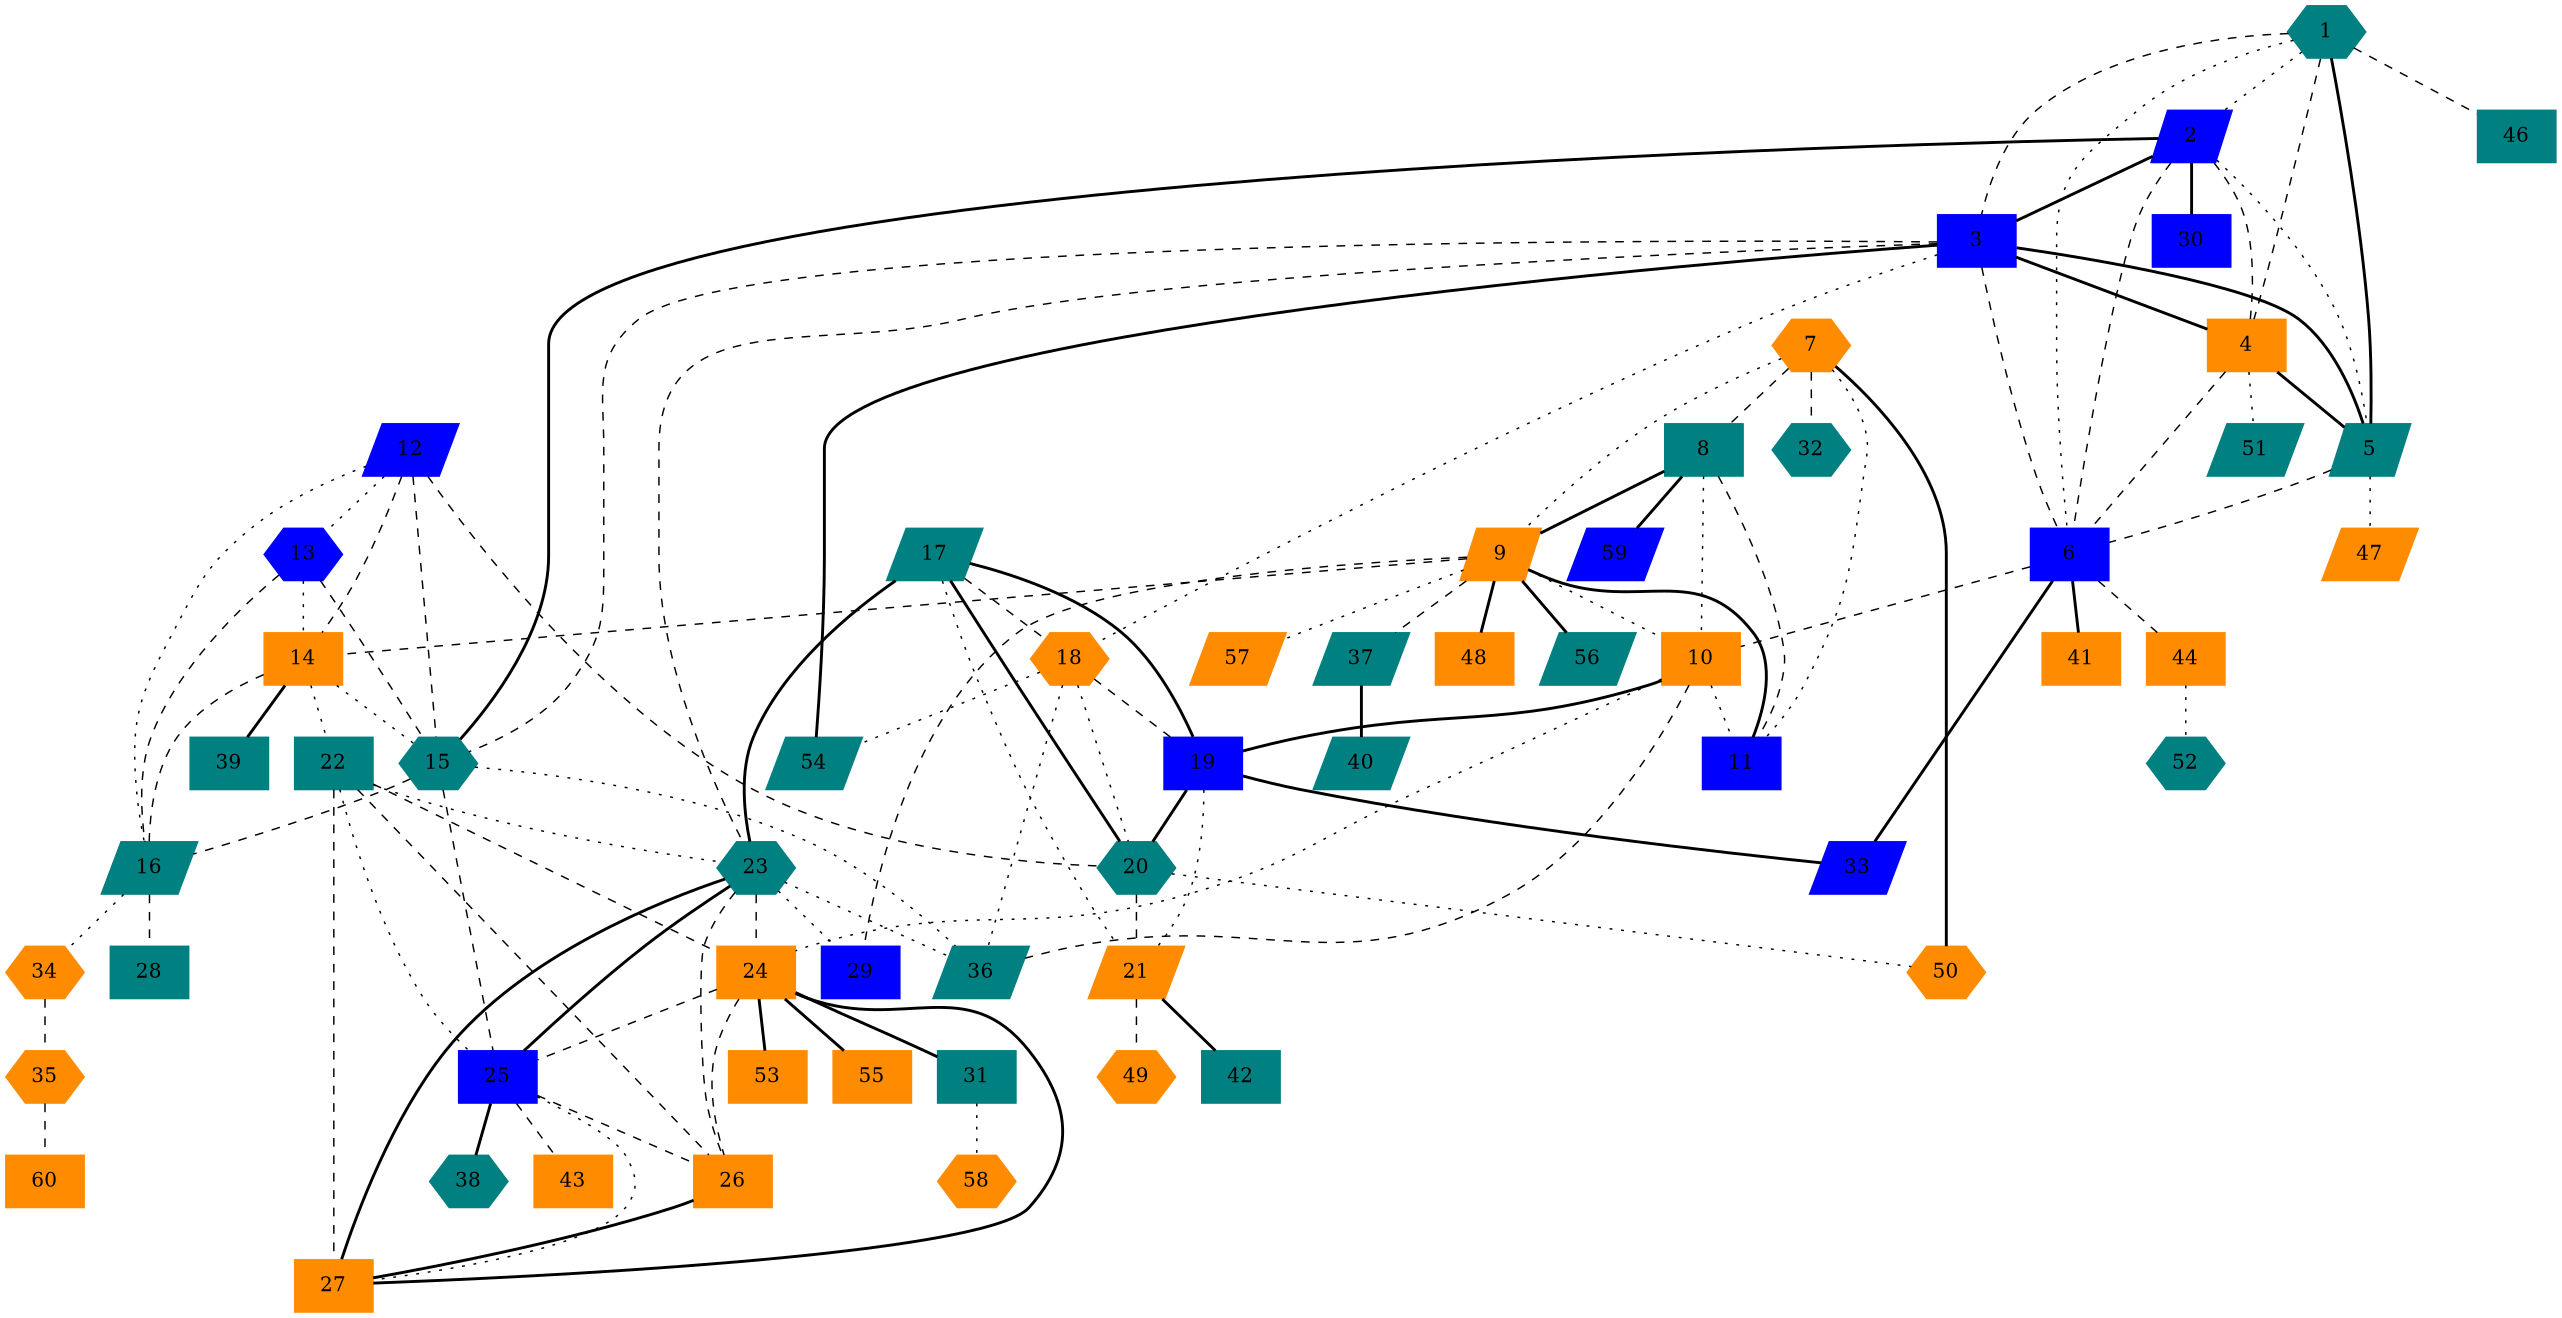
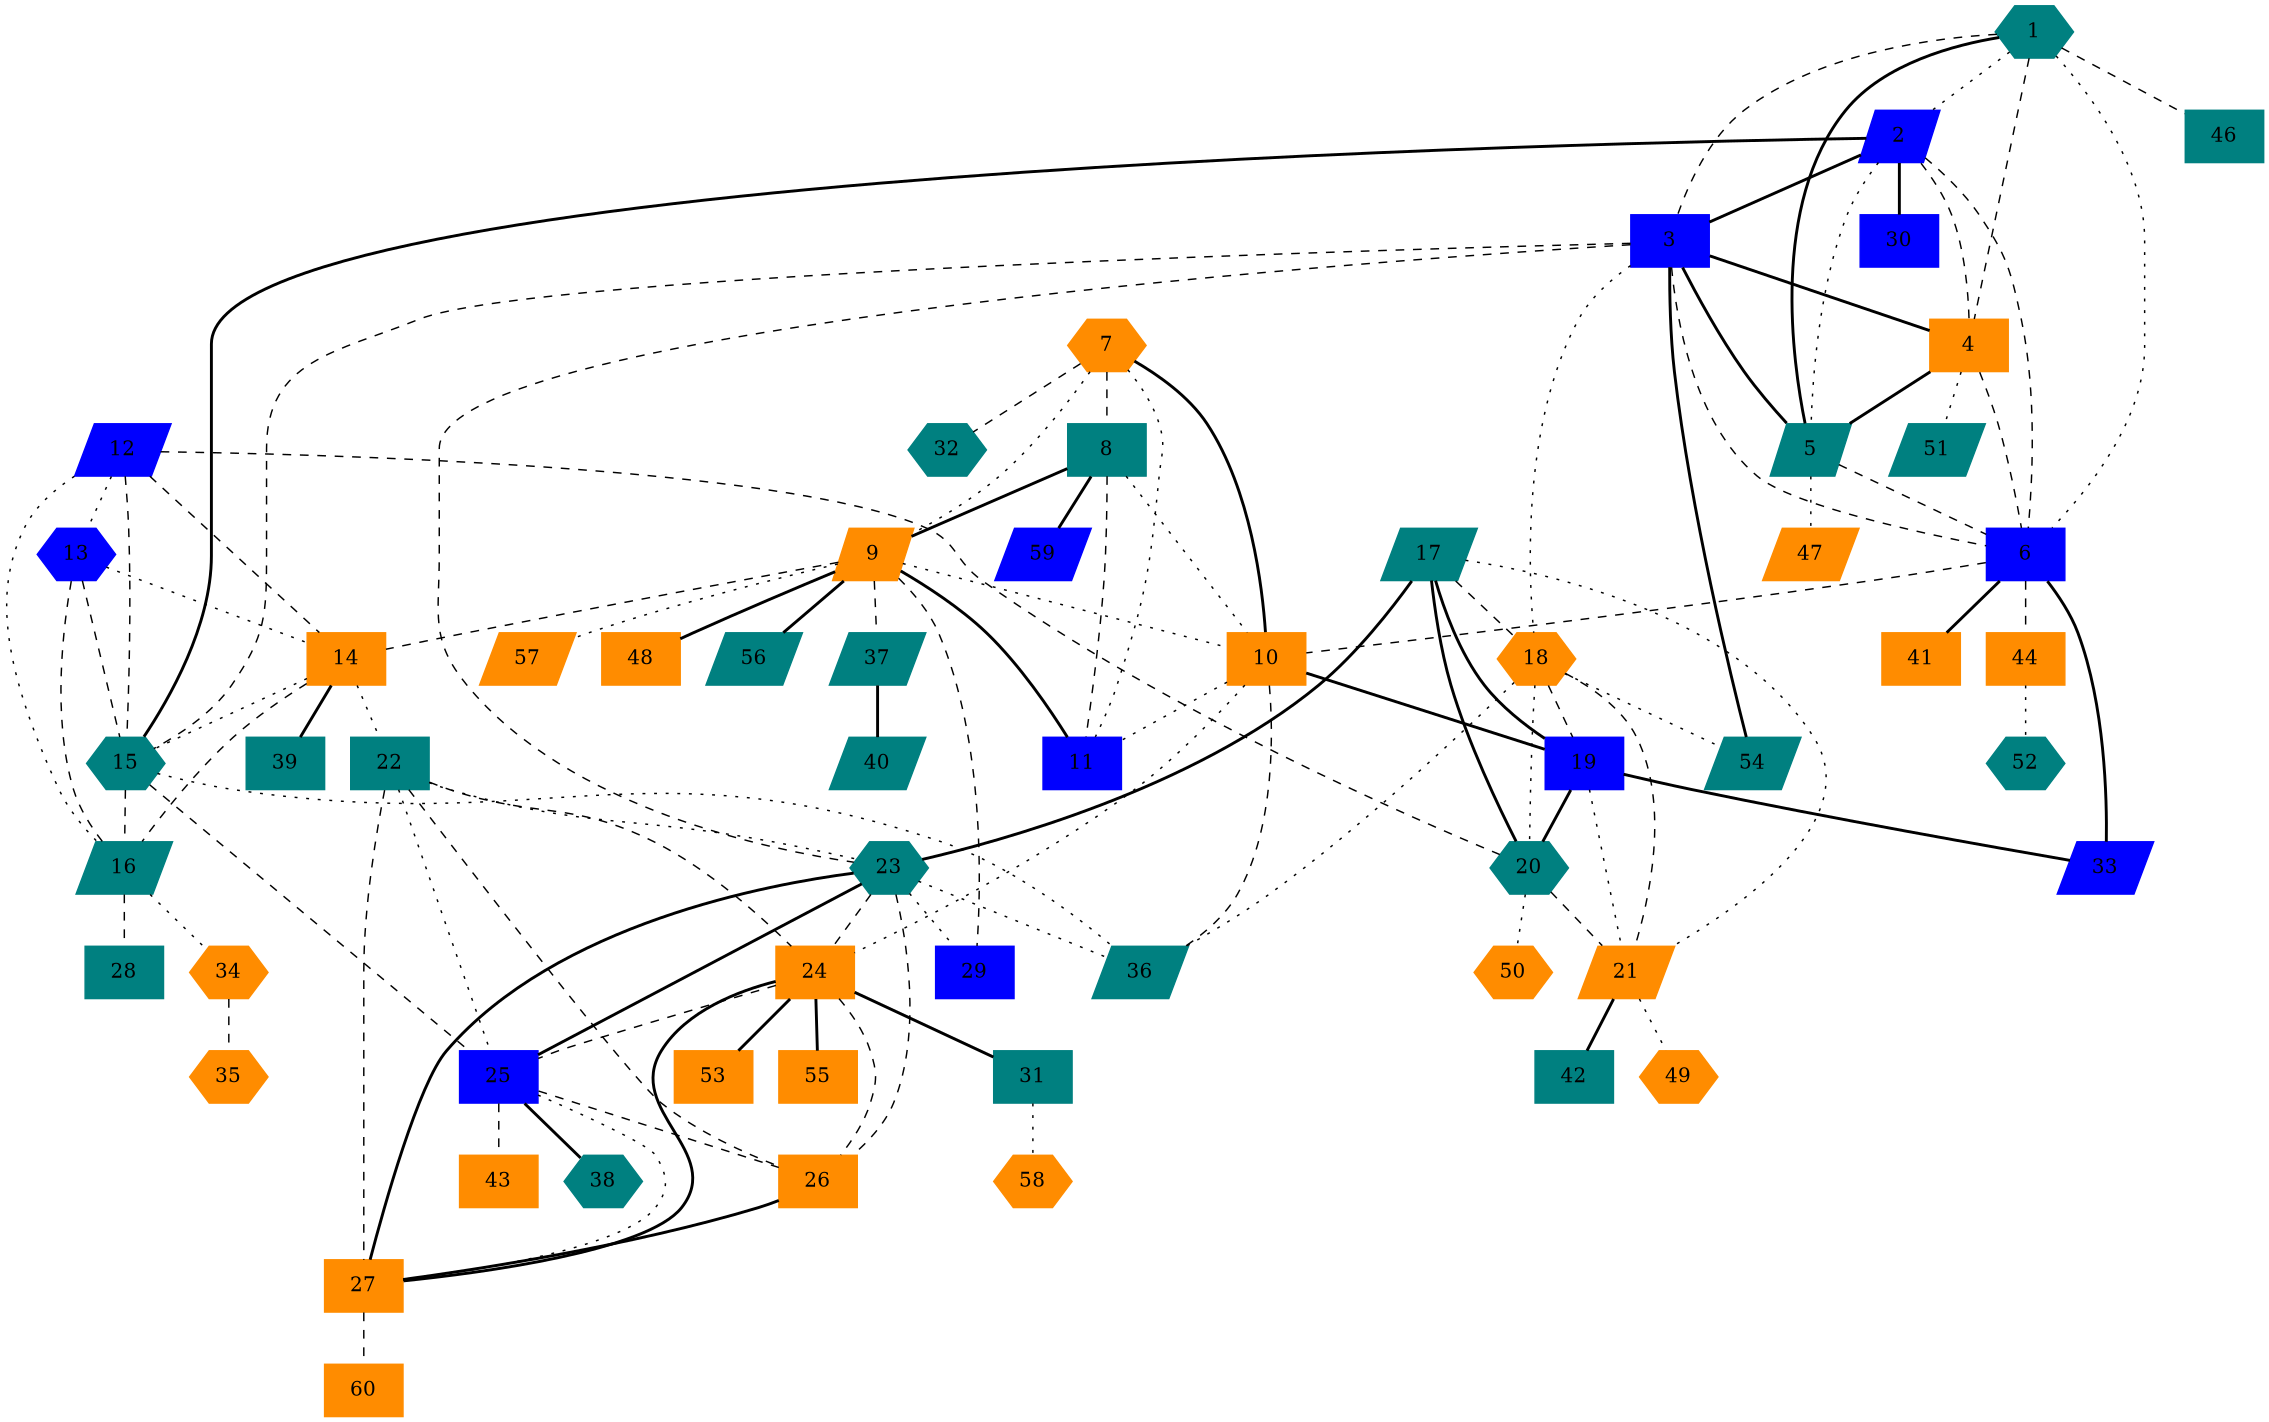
(1946, 638) -> (1234, 478)
none -> (1653, 793)
(1136, 1025) -> (1653, 1025)
(45, 1129) -> (364, 1338)
